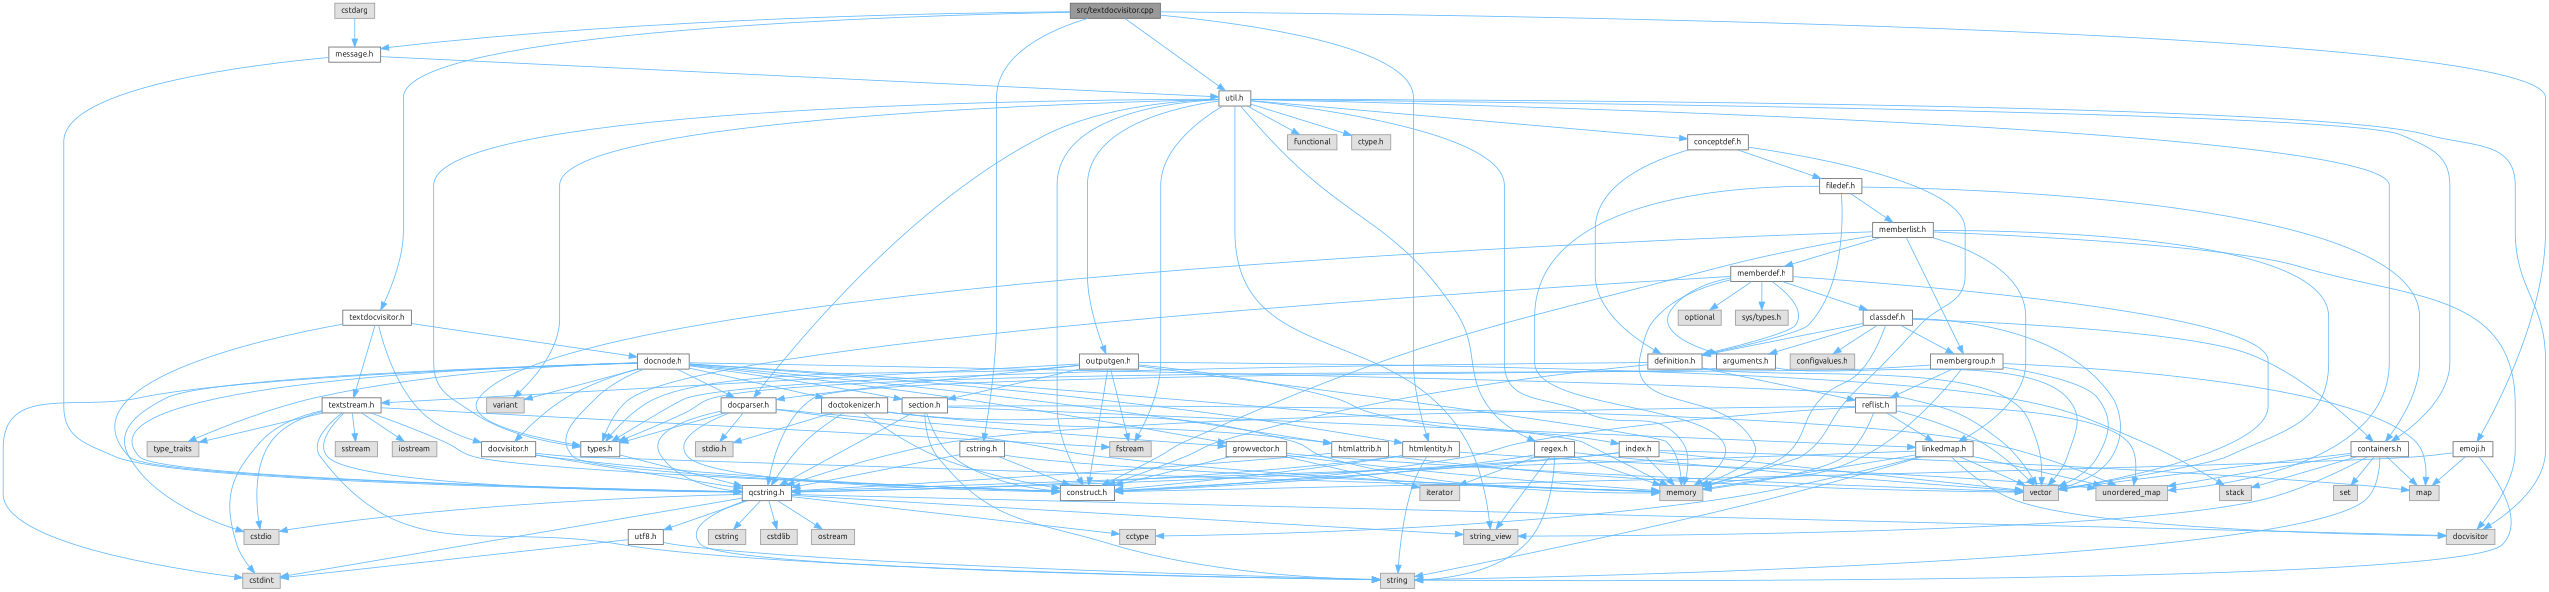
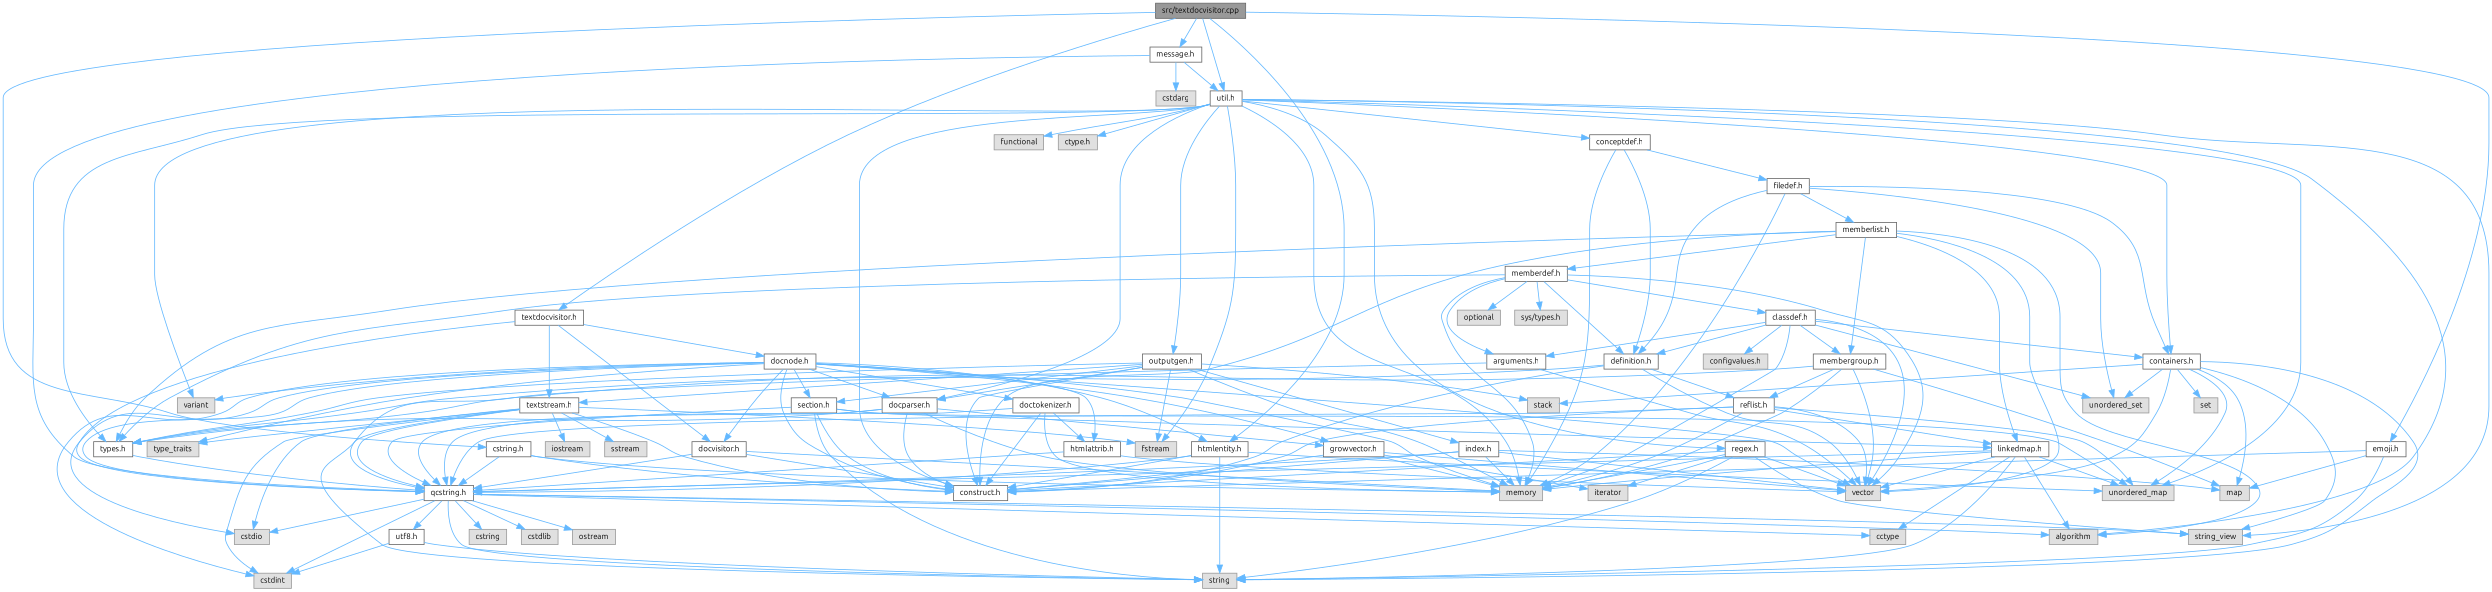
(355, 29) -> (1176, 73)
none -> (2116, 405)
(714, 449) -> none
(2471, 537) -> (2074, 537)
